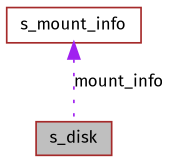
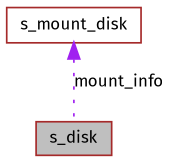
(74, 25) -> (74, 25)
